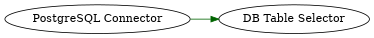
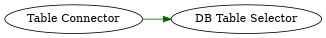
(98, 19) -> (74, 19)
